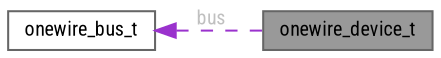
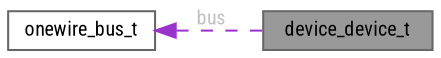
(348, 31) -> (348, 31)
